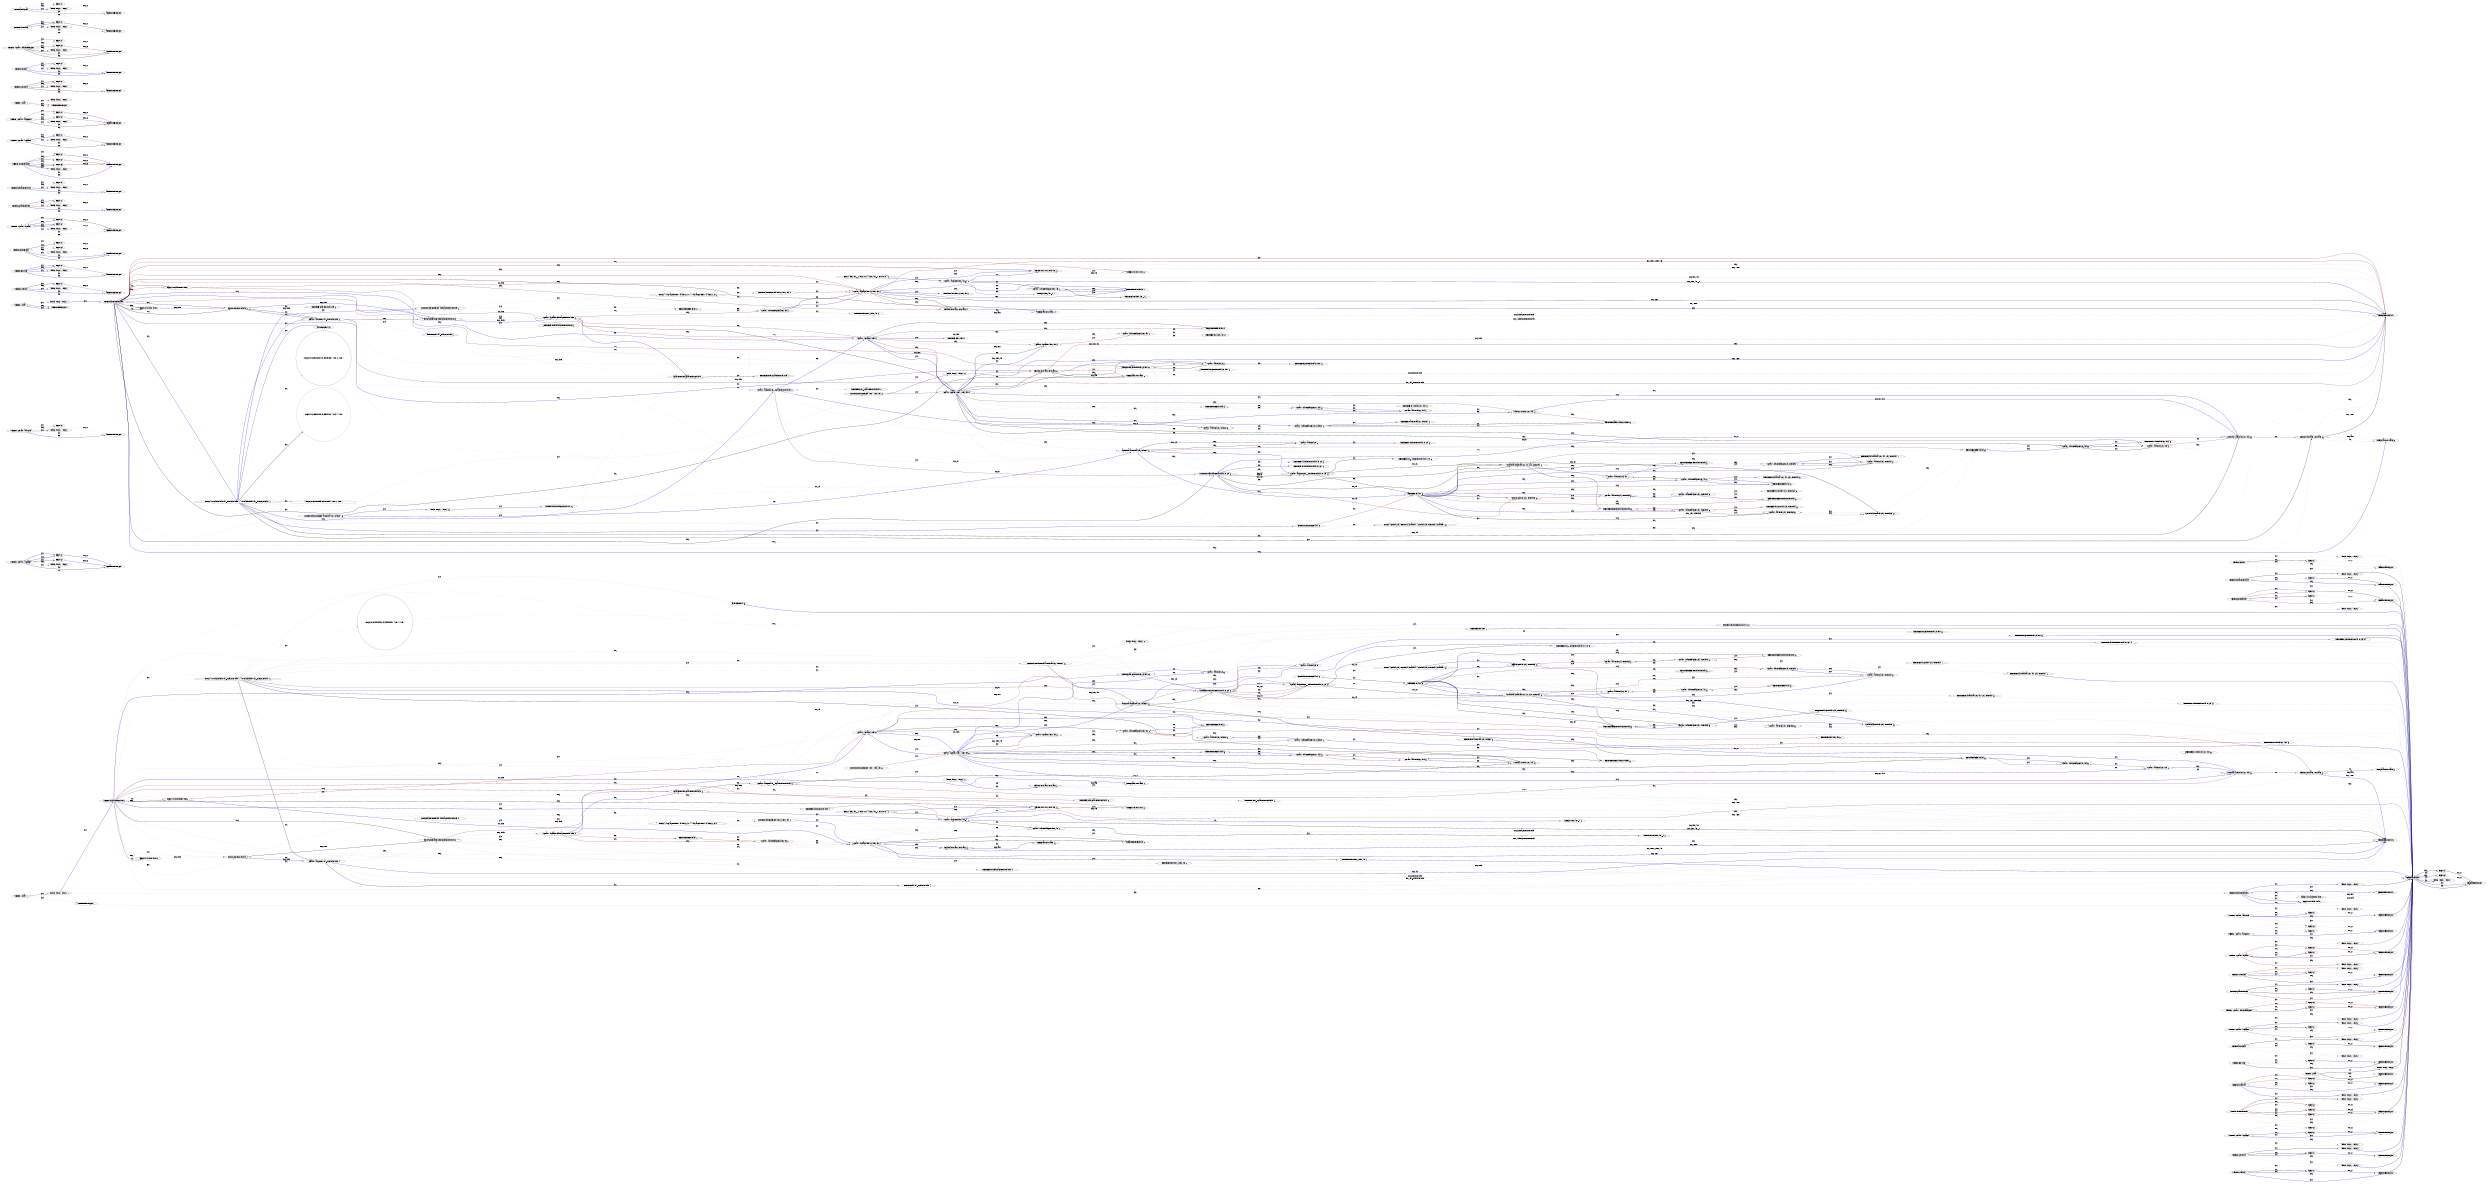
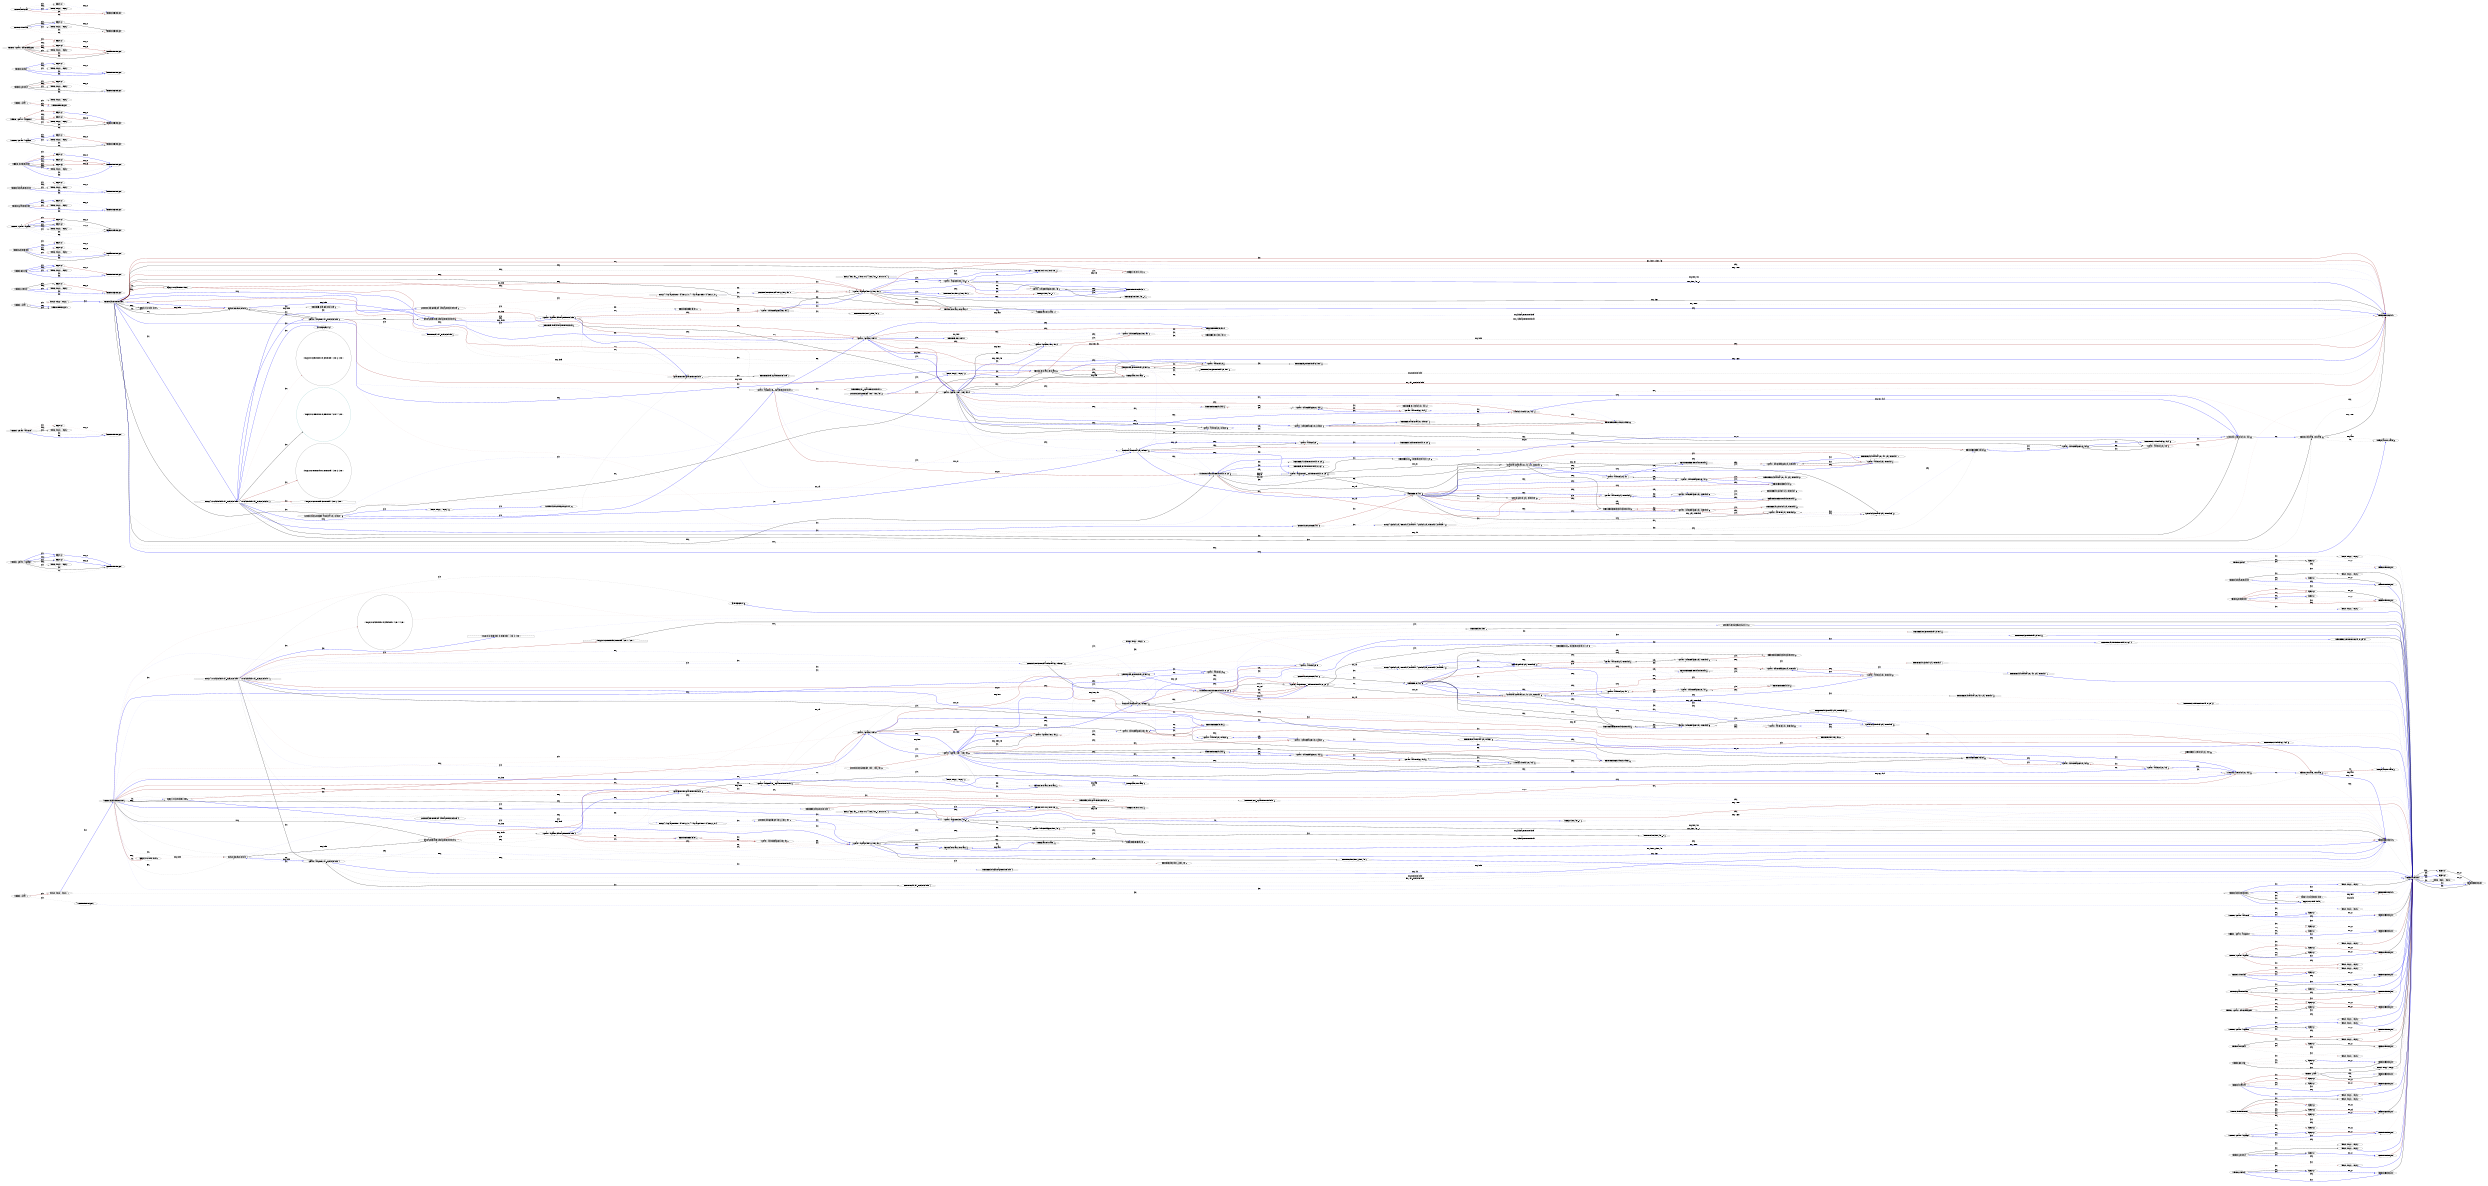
none -> (324, 471)
none -> (501, 636)
none -> (615, 641)
